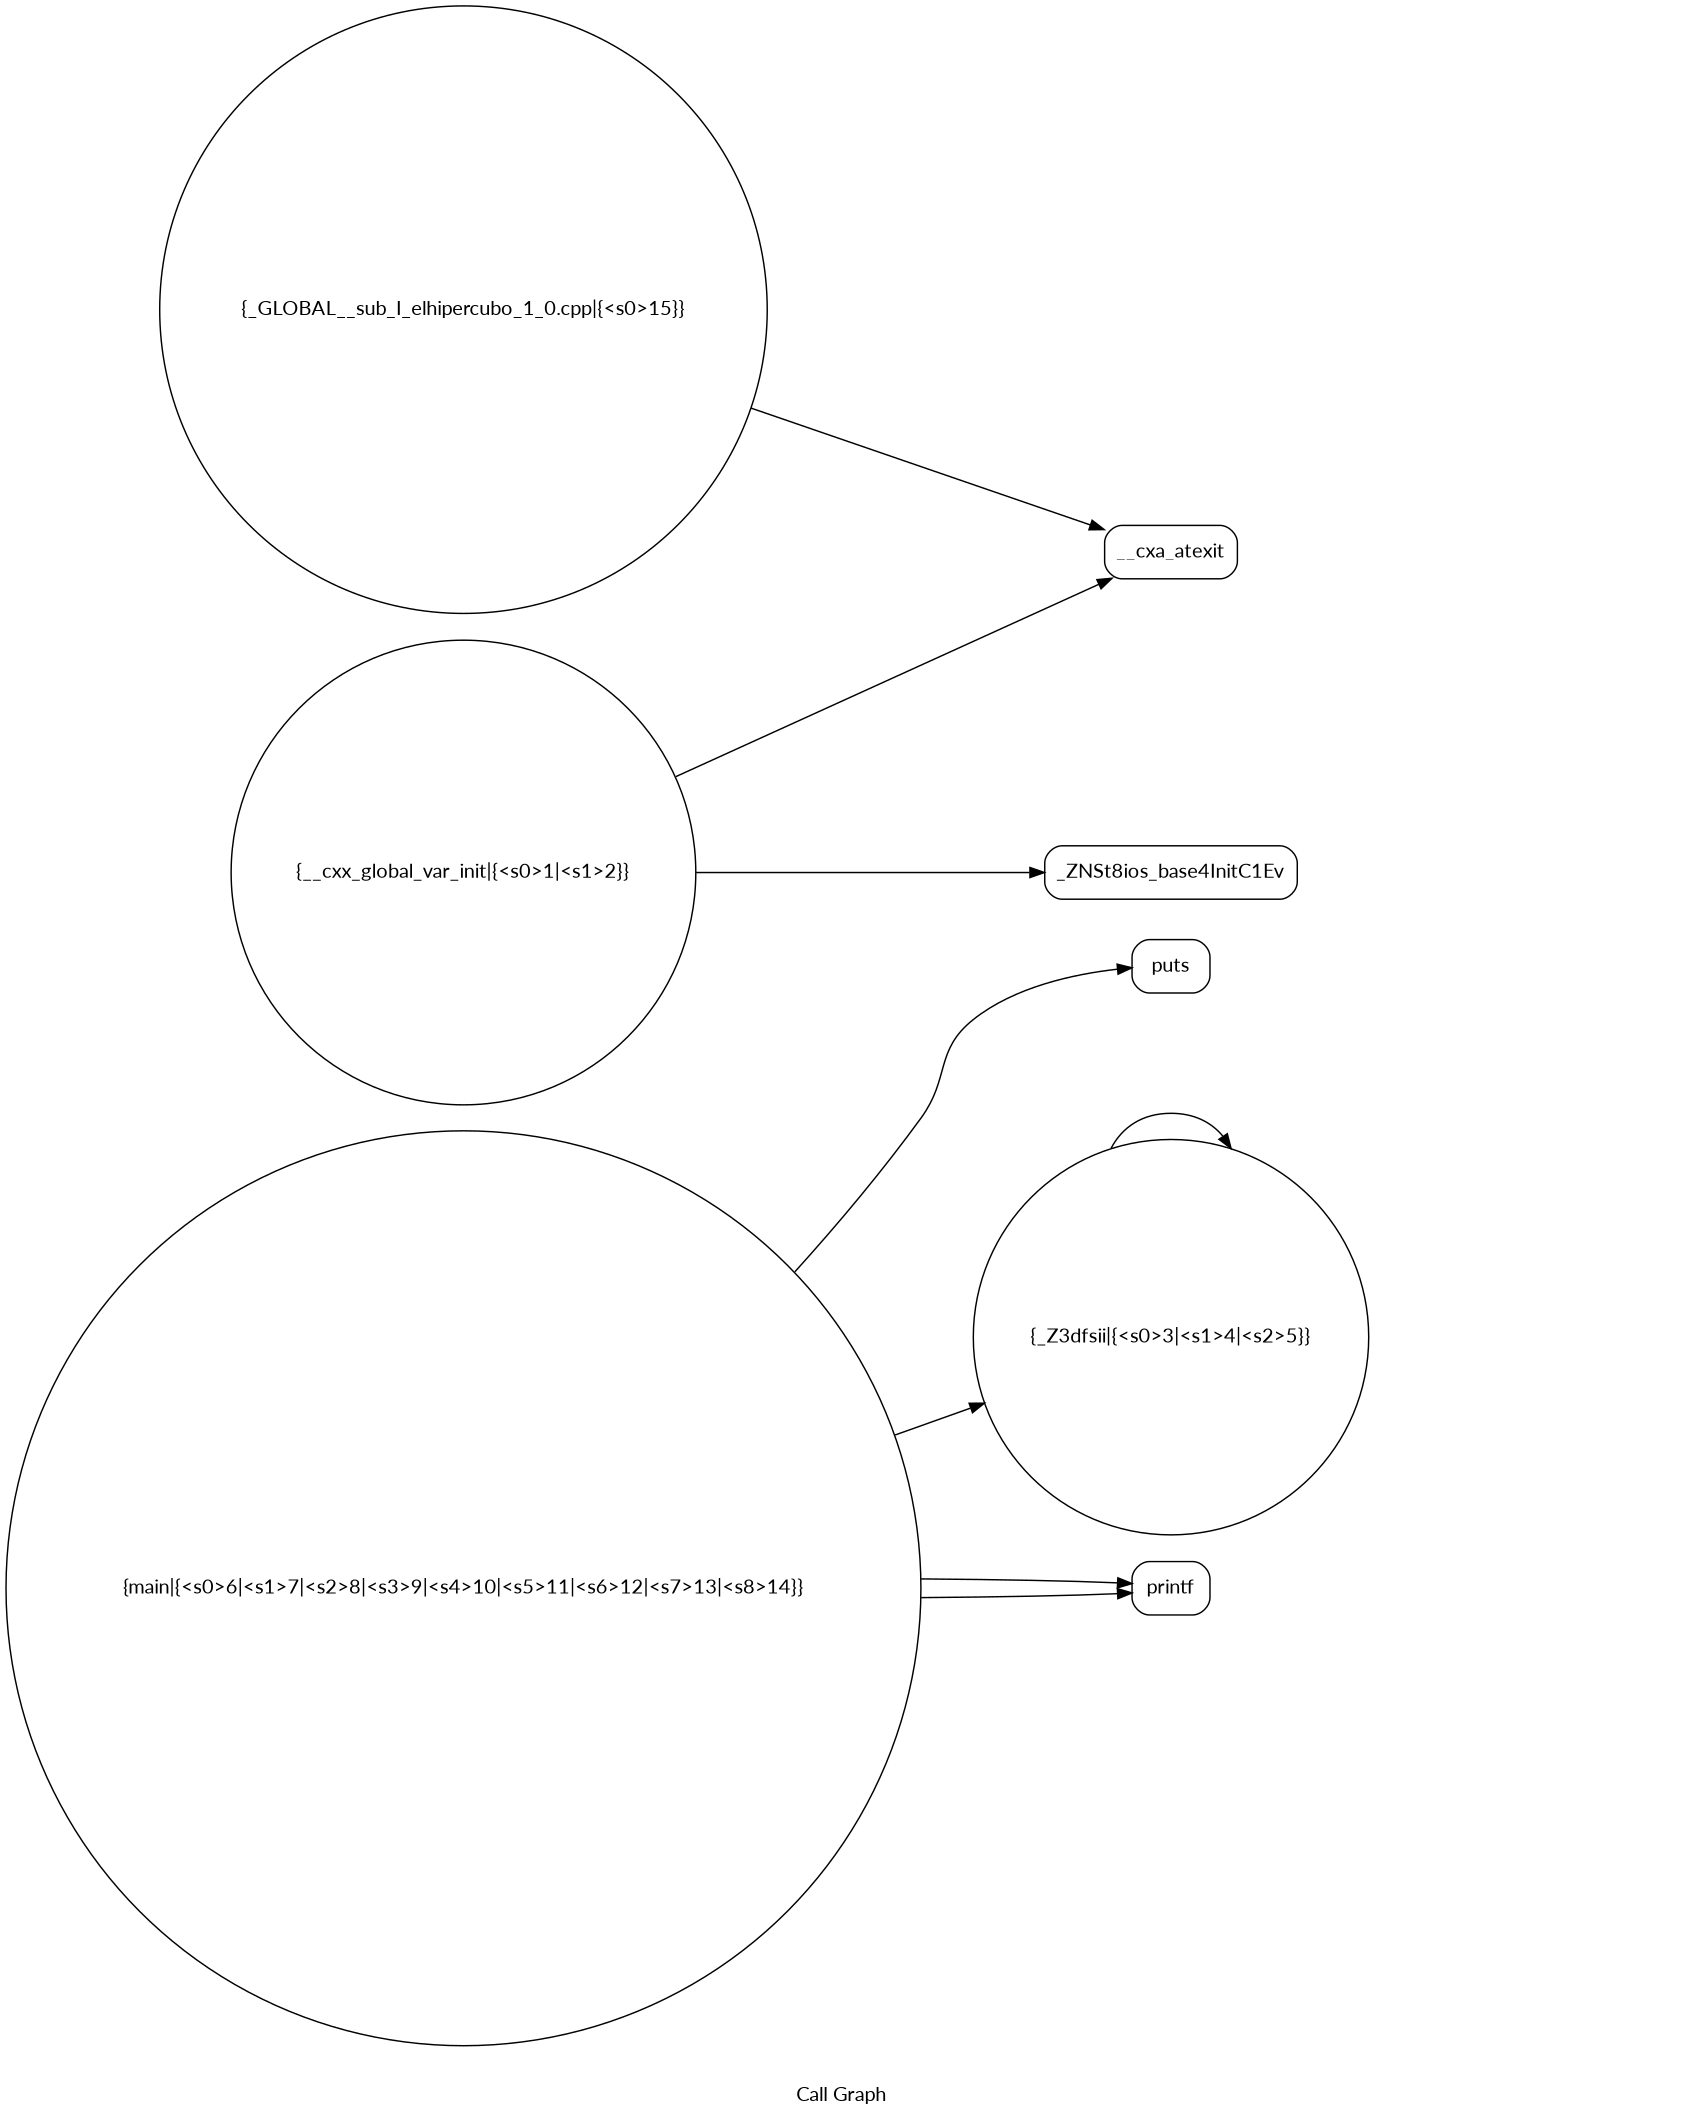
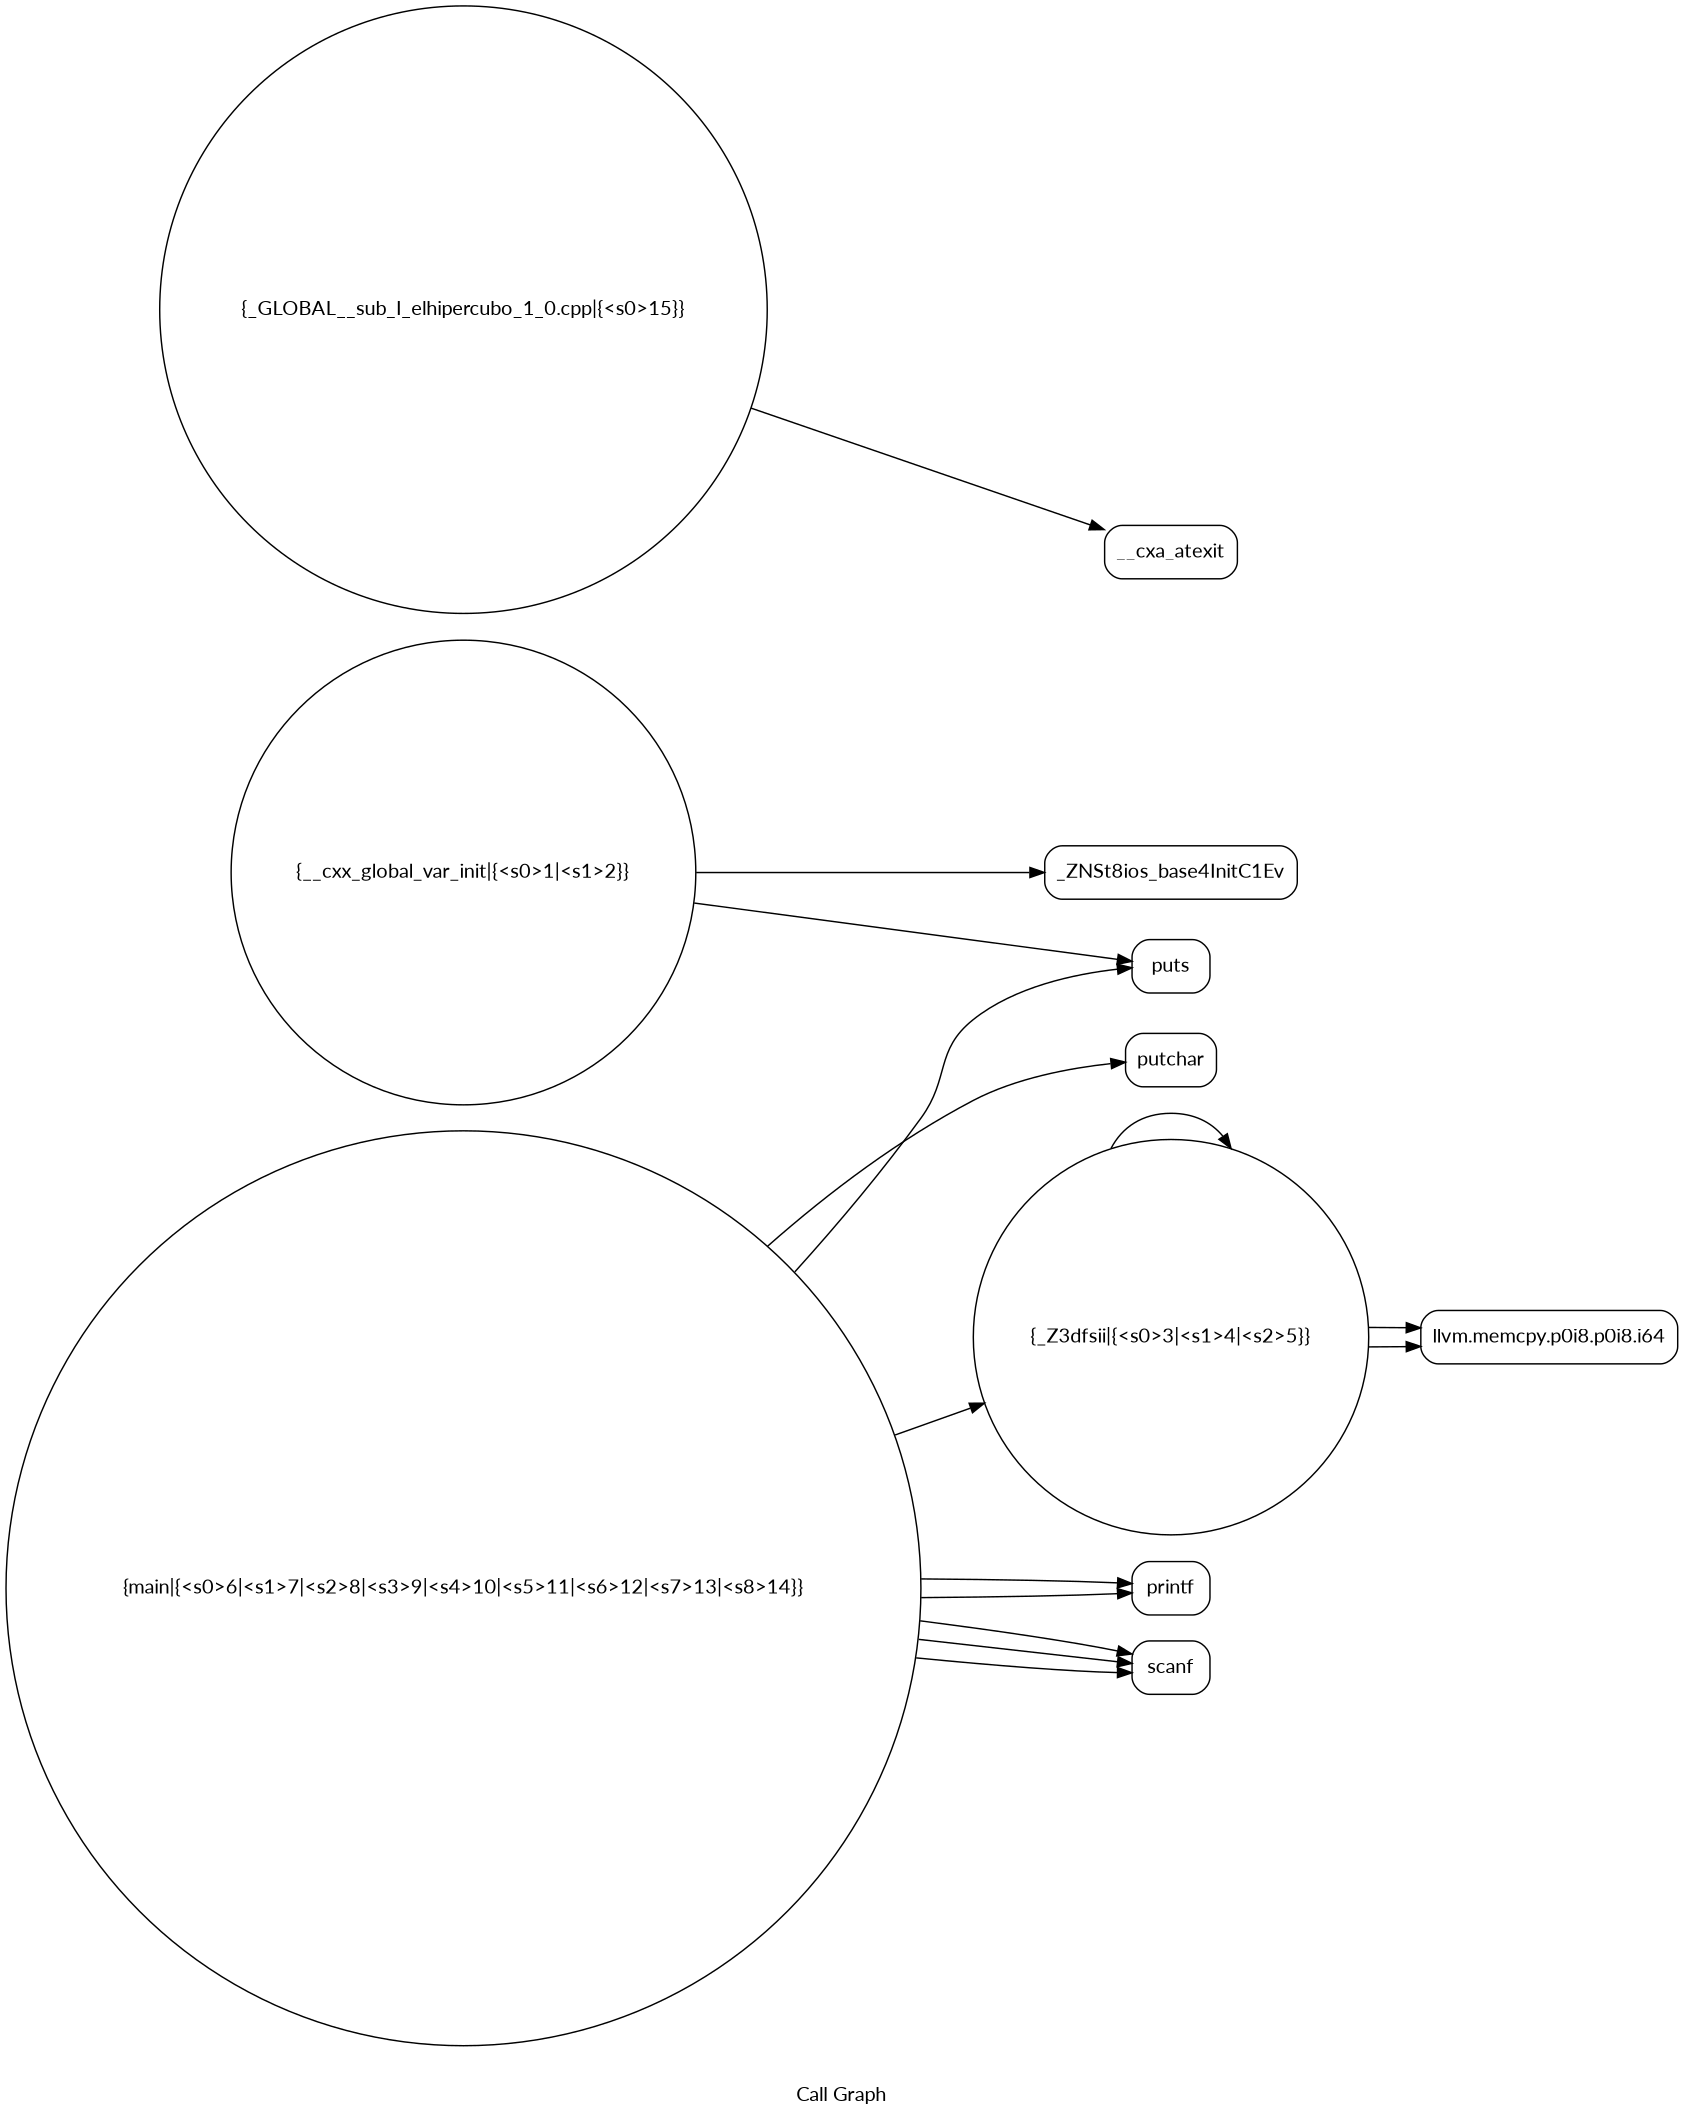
(887, 680) -> (906, 931)
none -> (1171, 1060)
none -> (1549, 1337)
none -> (1171, 1668)
